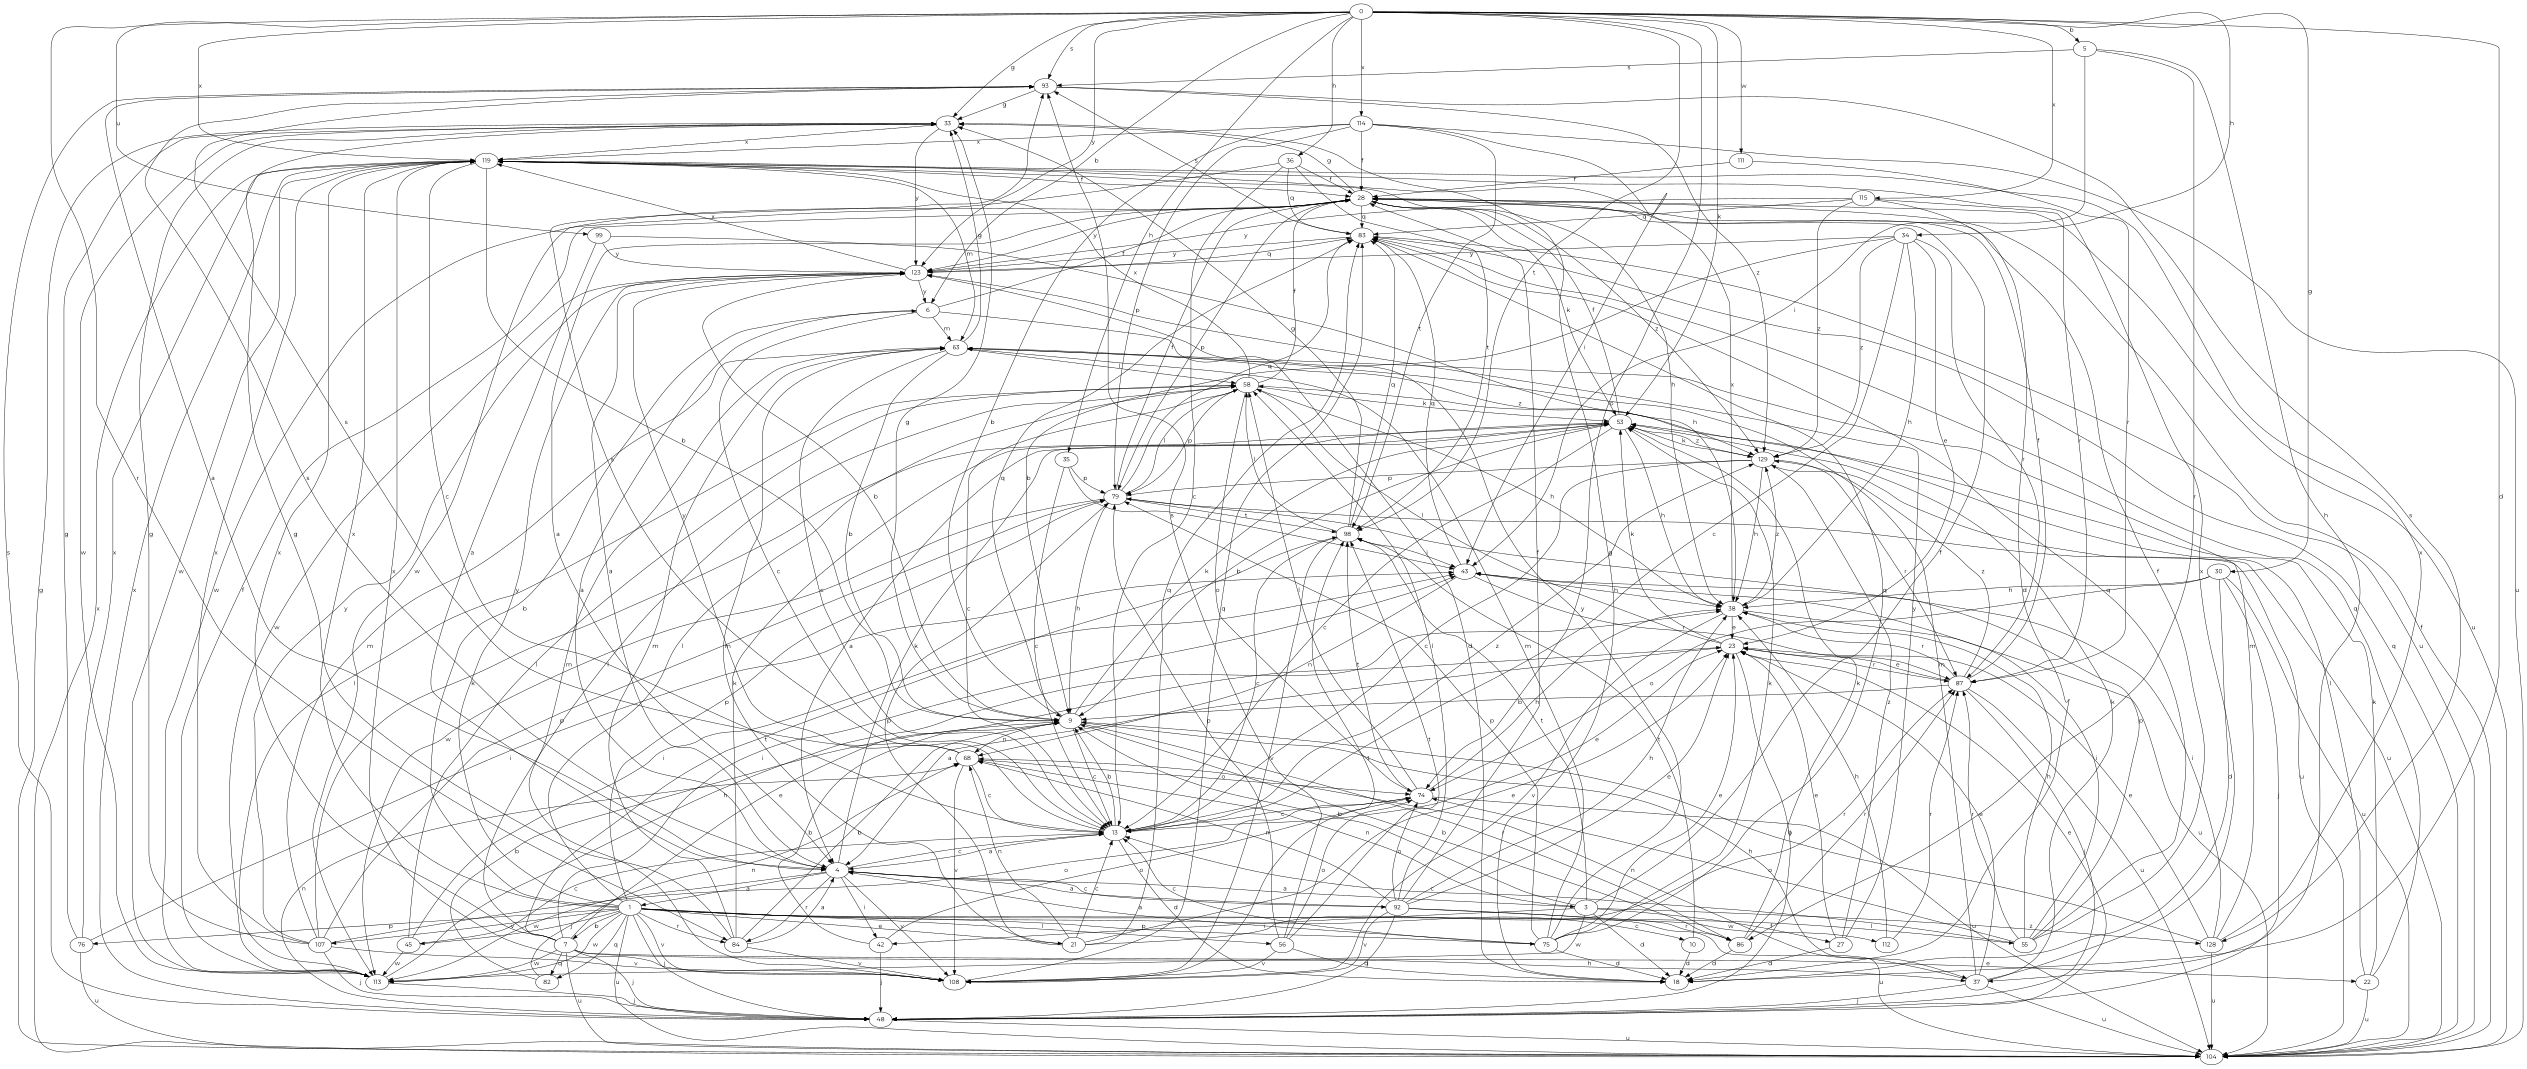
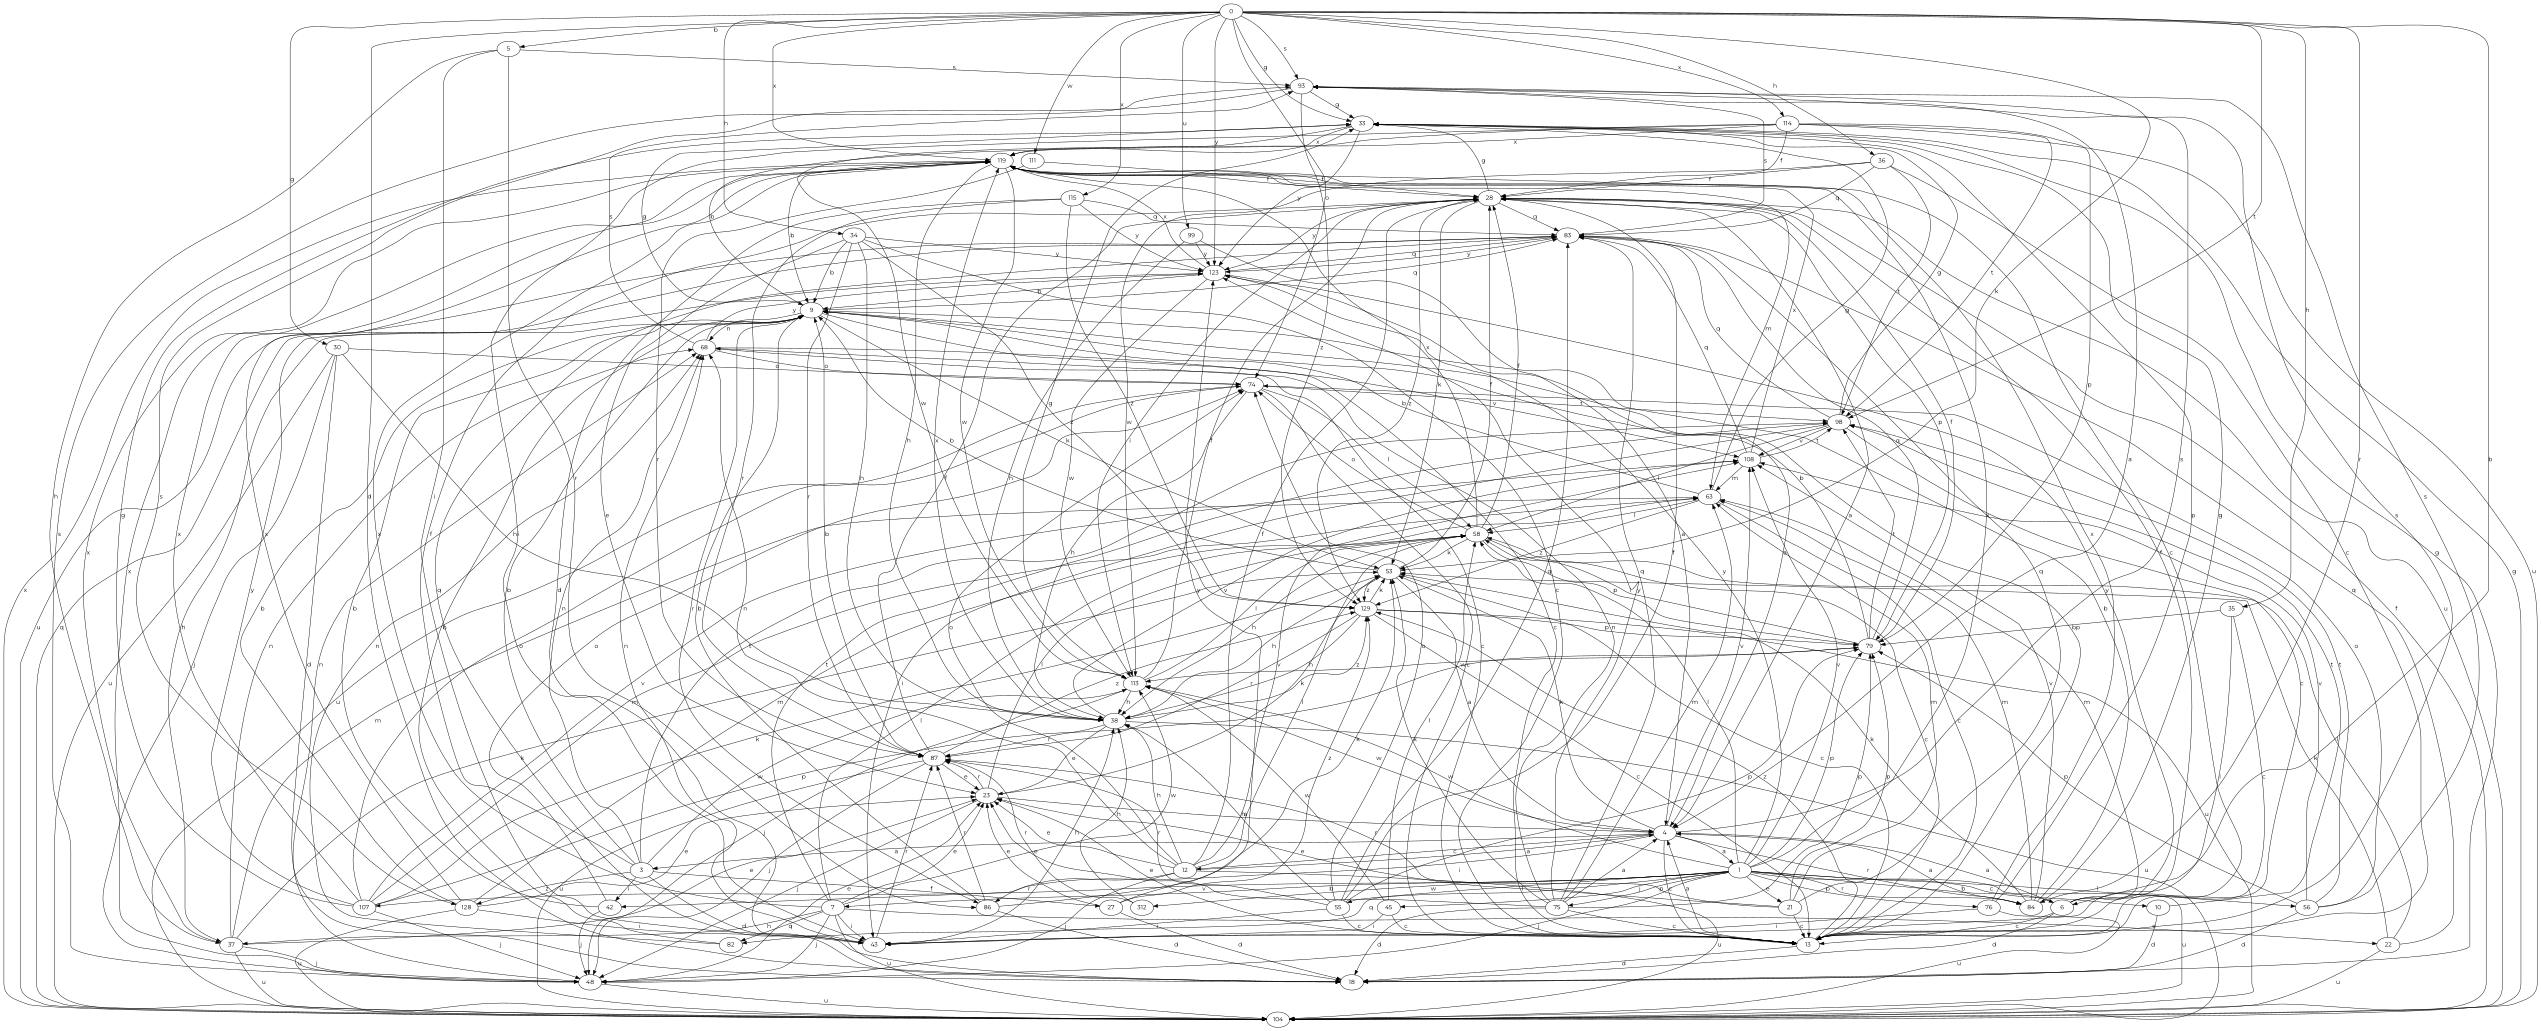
(921, 290) -> (1895, 418)
none -> (1068, 343)
(67, 534) -> (2194, 516)
(1985, 548) -> none
(217, 590) -> (1130, 441)
(1078, 609) -> (1802, 478)
(1853, 642) -> (1027, 741)
(1003, 865) -> (1354, 423)
(1397, 908) -> (1185, 870)
(1887, 945) -> (1142, 908)
